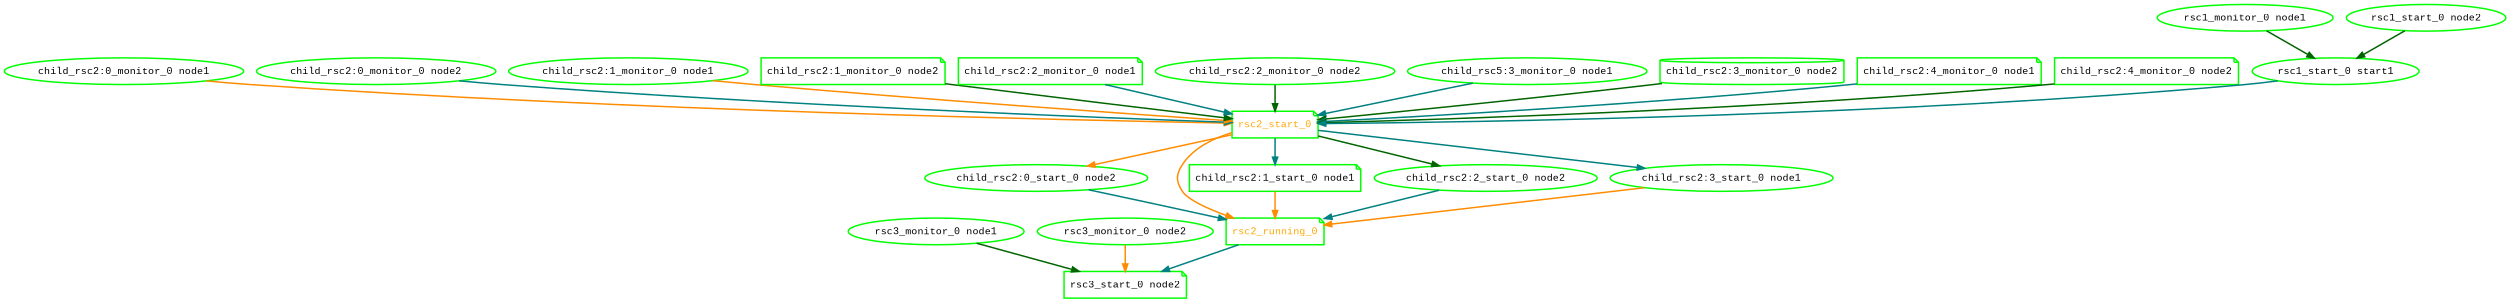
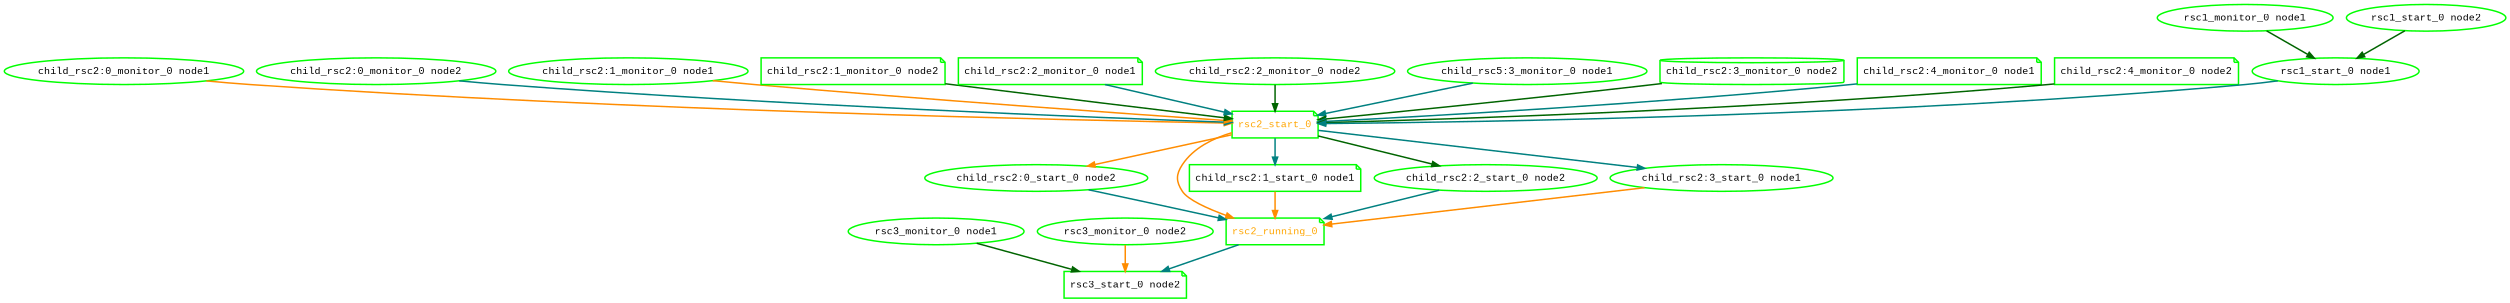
(2336, 71) -> (2336, 71)
